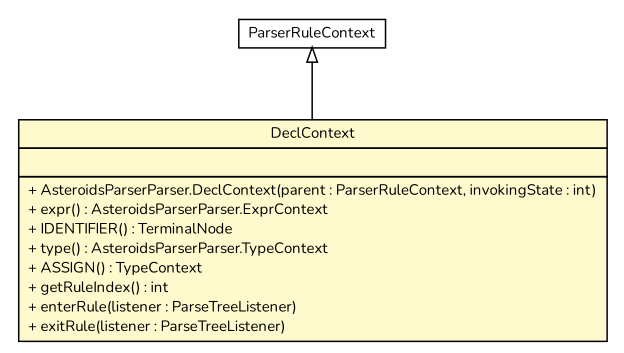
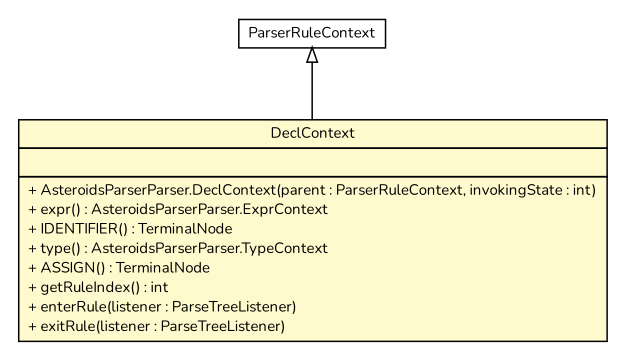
(115, 268) -> (120, 268)
